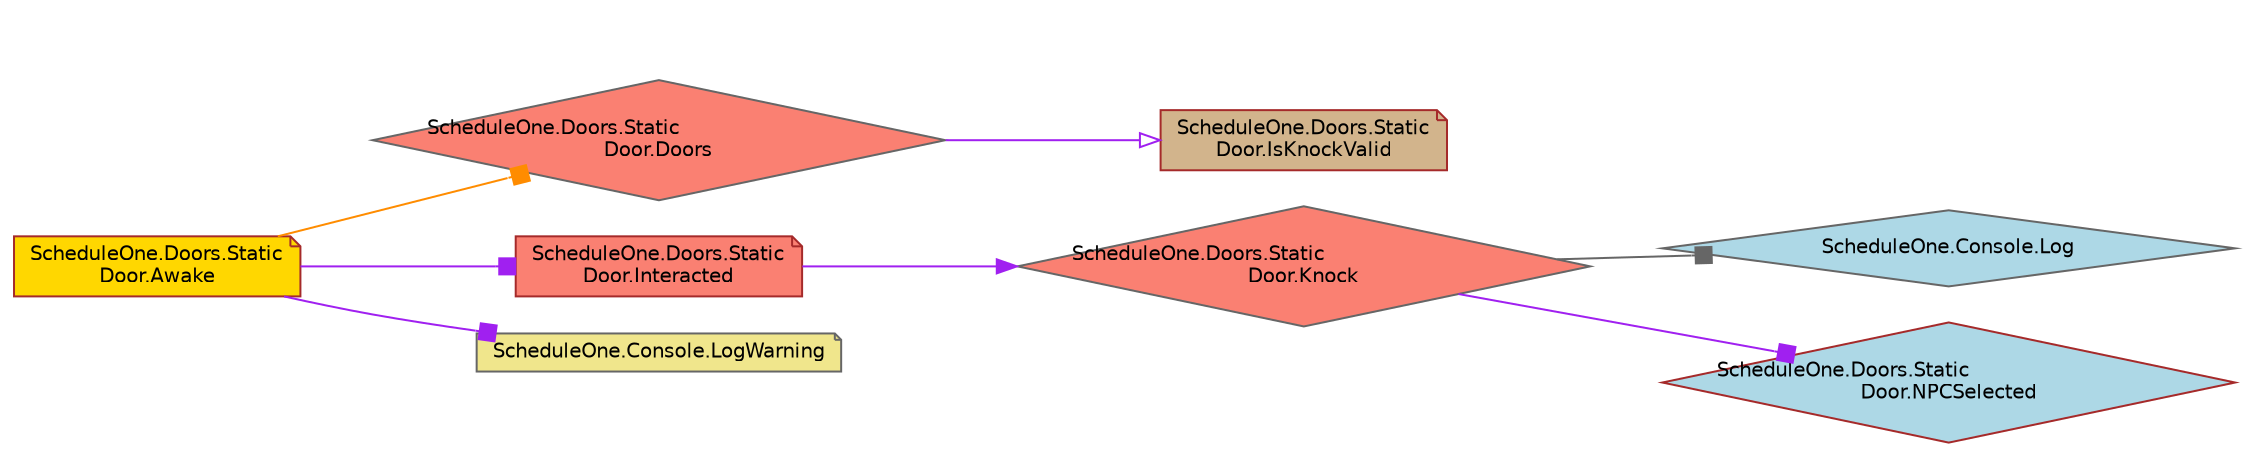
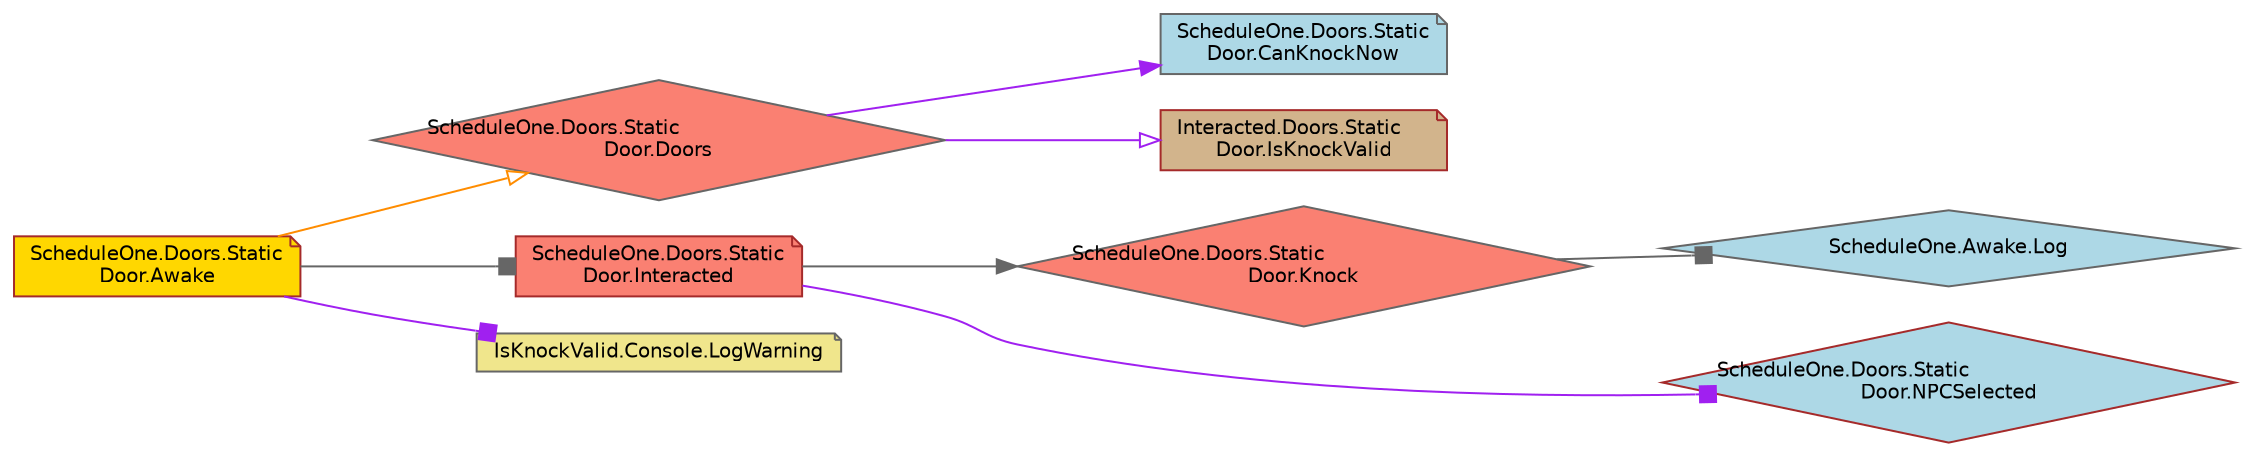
none -> (1304, 44)
(1304, 140) -> (1304, 140)
(393, 207) -> (393, 207)
(1949, 248) -> (1949, 248)
(398, 266) -> (398, 266)
(900, 266) -> (900, 266)
(1616, 323) -> (1244, 378)
(659, 352) -> (659, 352)
